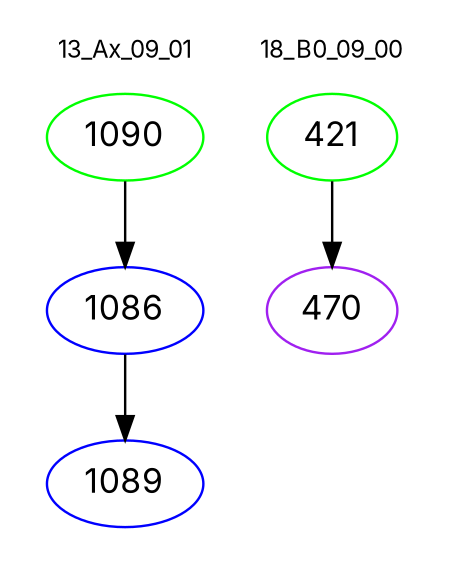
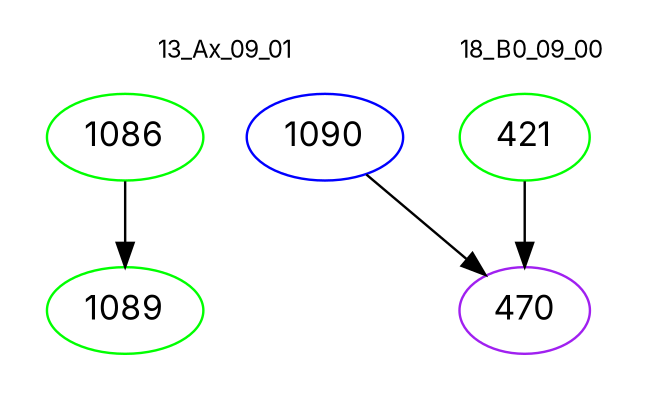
(125, 137) -> (325, 137)
(125, 212) -> (406, 208)
(125, 310) -> (125, 137)
(125, 484) -> (125, 310)
